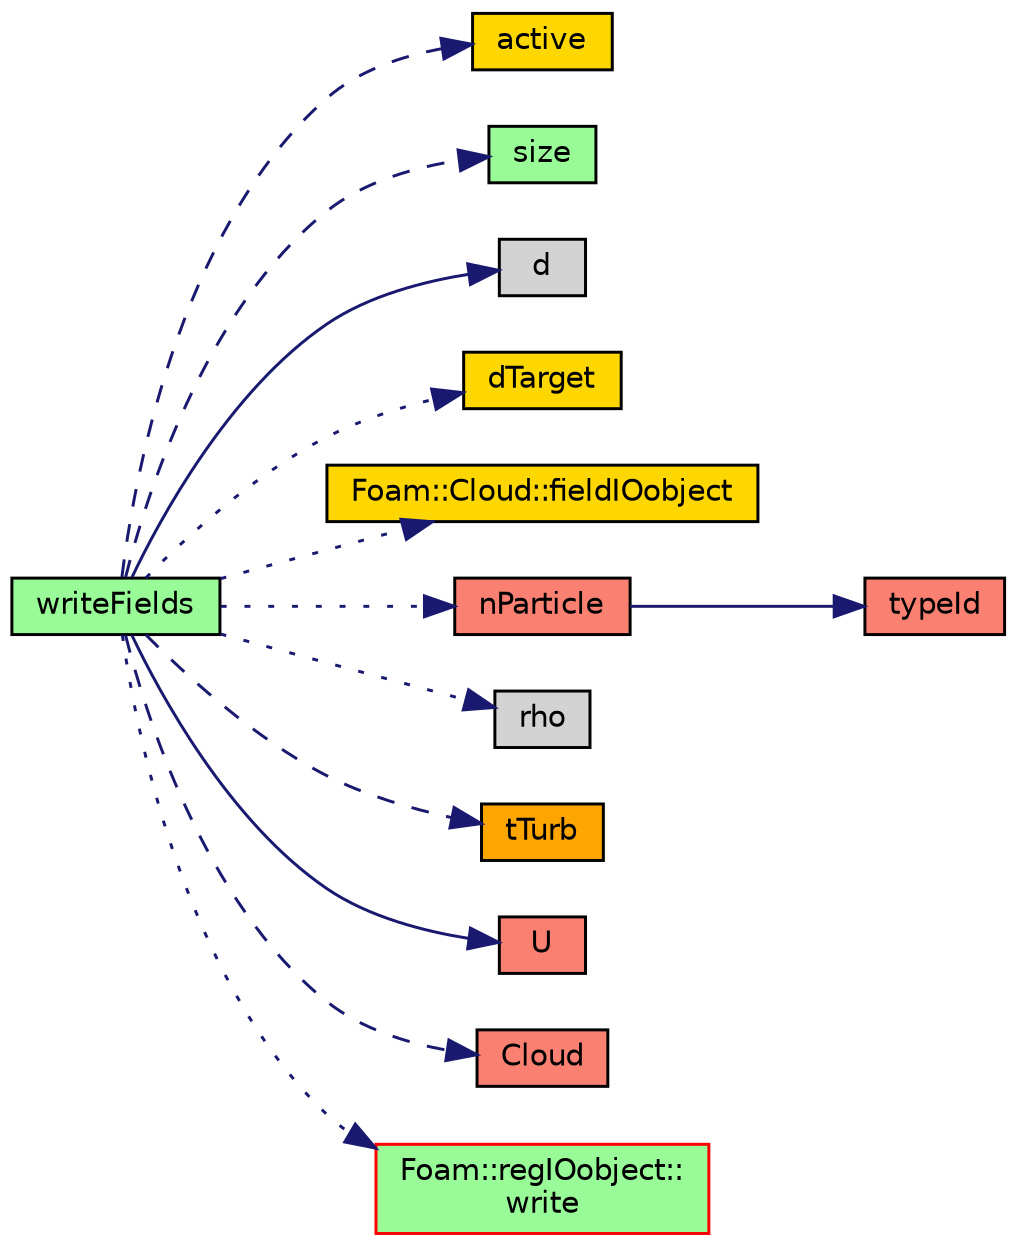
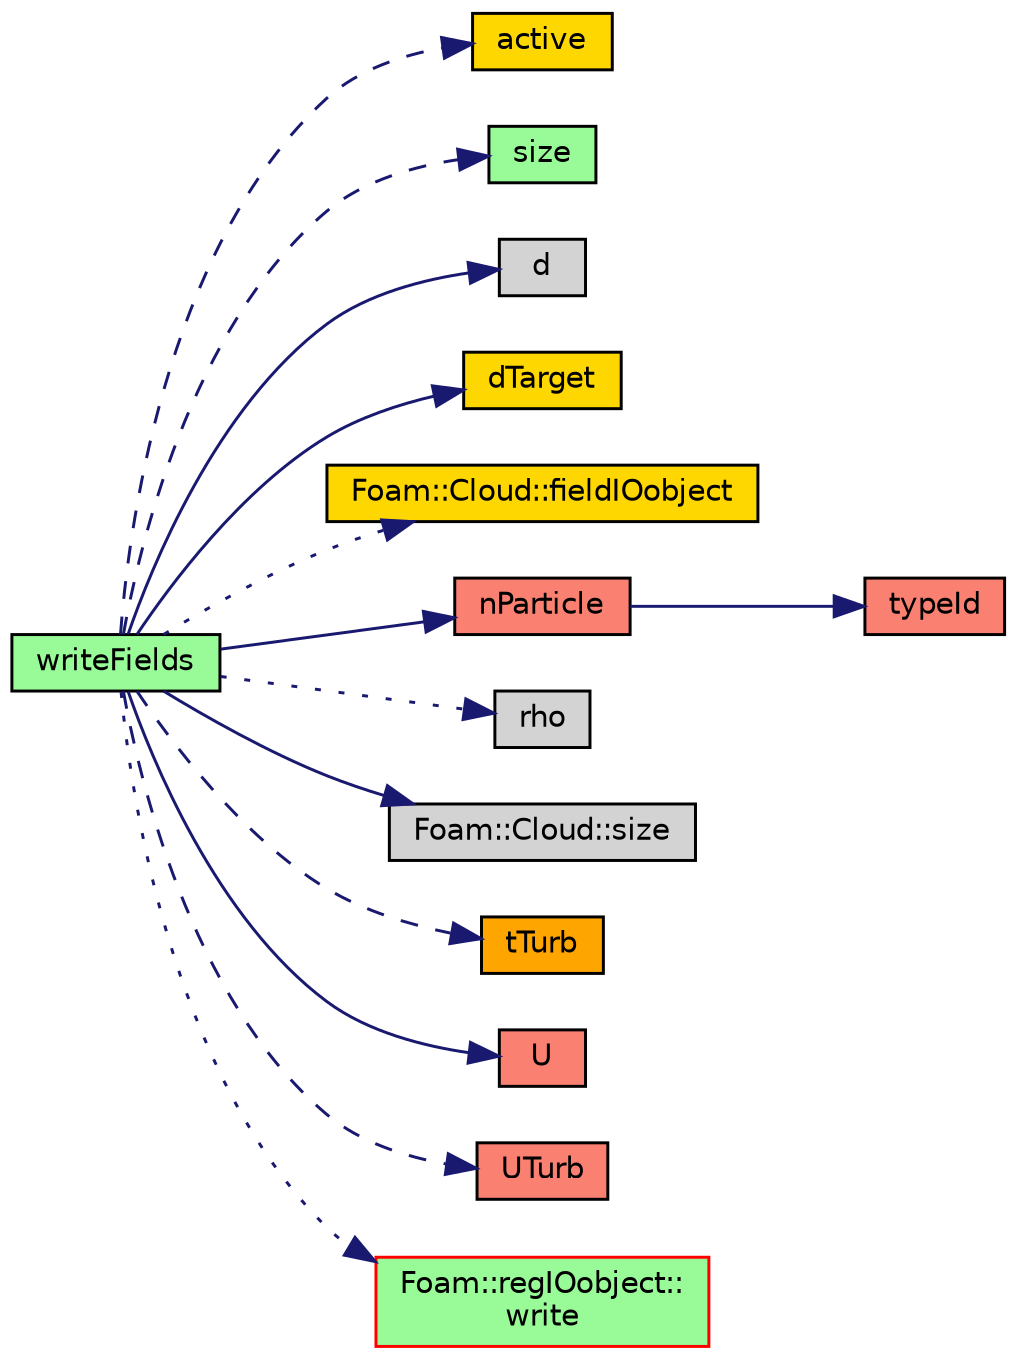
(277, 467) -> (263, 485)
(322, 606) -> (322, 635)
none -> (542, 832)
(542, 1058) -> (542, 1171)
